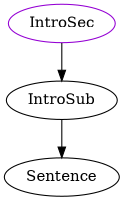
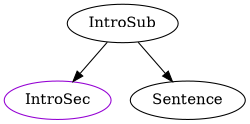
(62, 57) -> (94, 58)
